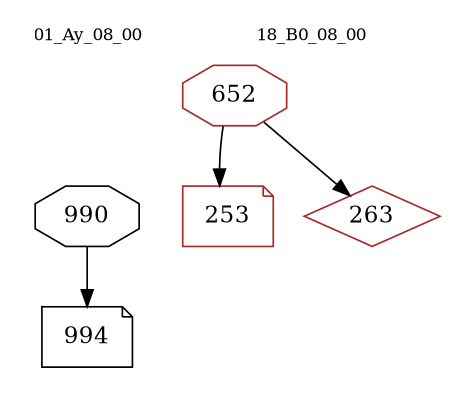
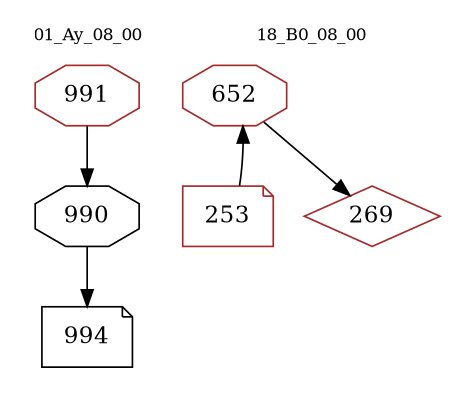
none -> (87, 96)
(221, 148) -> (242, 165)
(372, 216) -> (372, 216)
